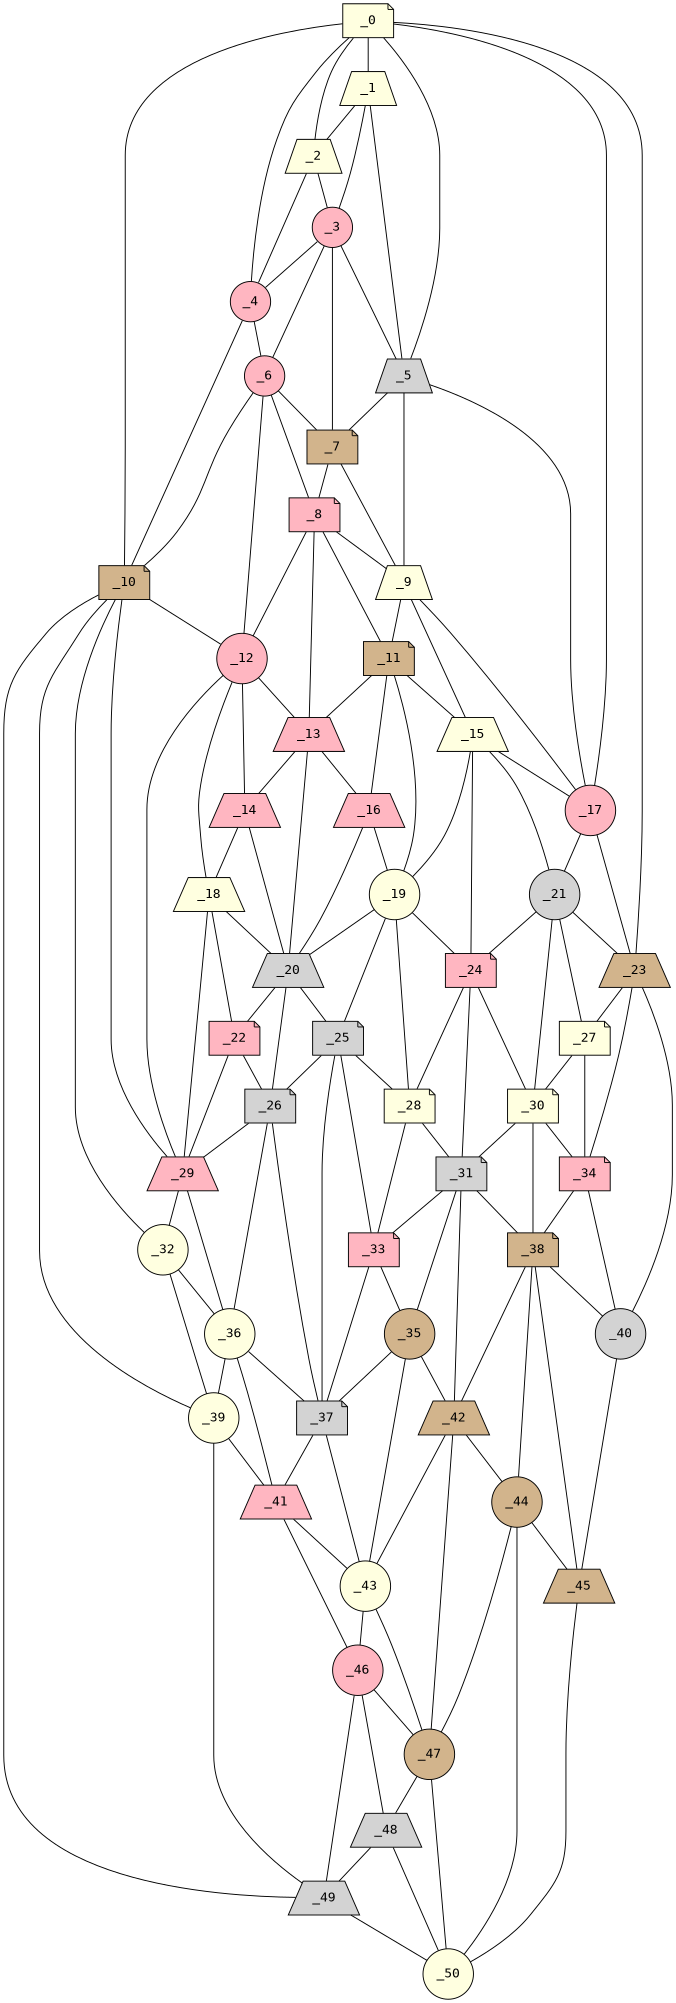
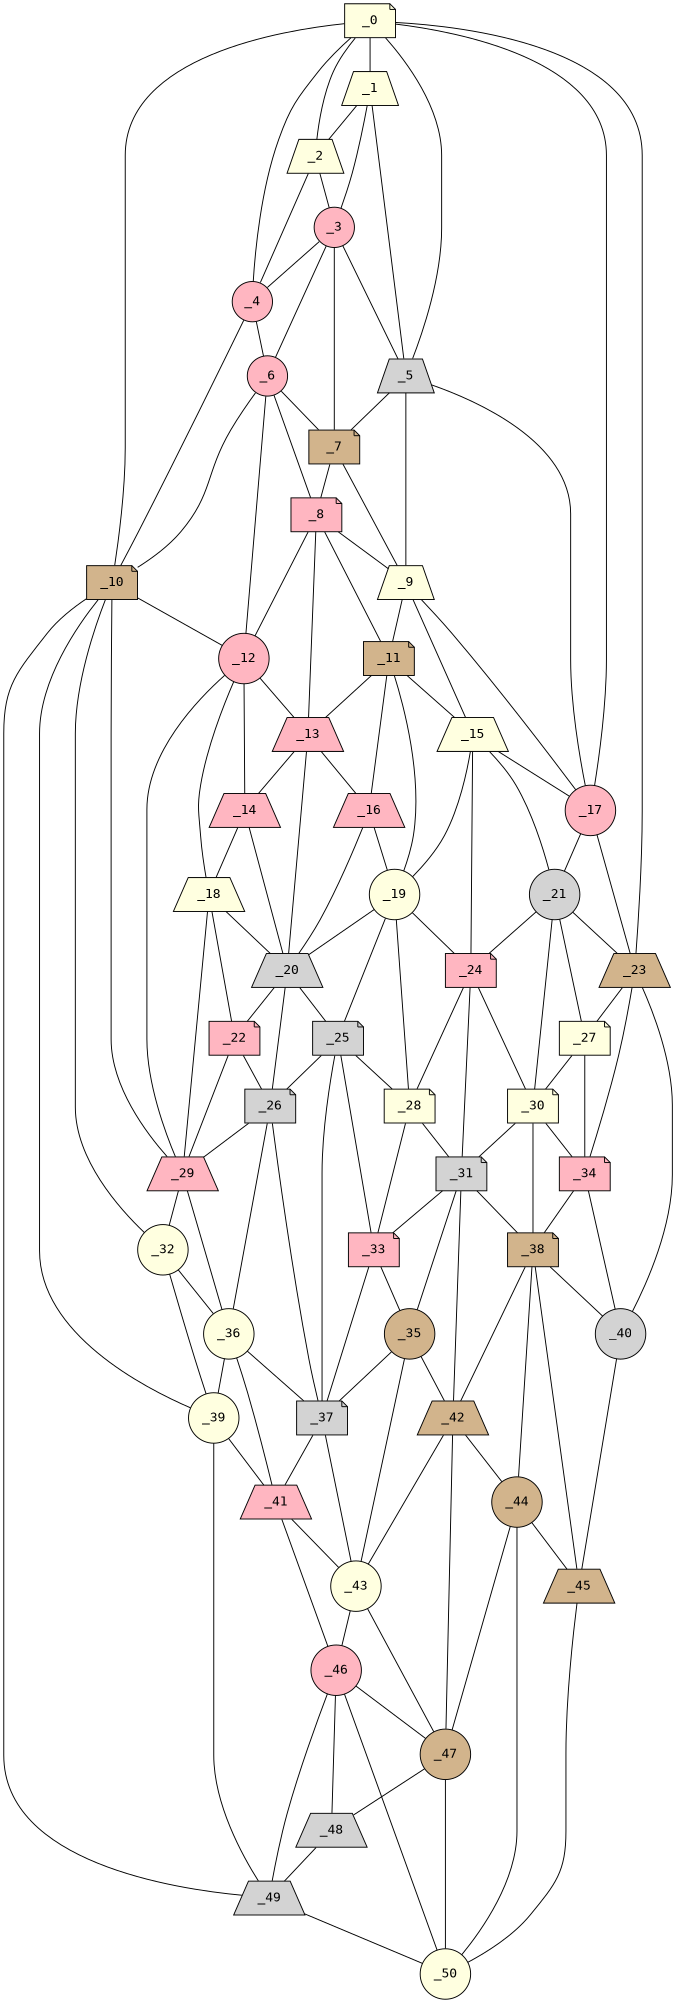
(416, 1899) -> (391, 1822)
